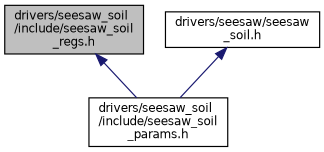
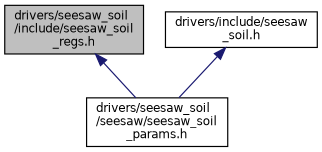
(243, 30) -> (241, 30)
(158, 122) -> (157, 122)
